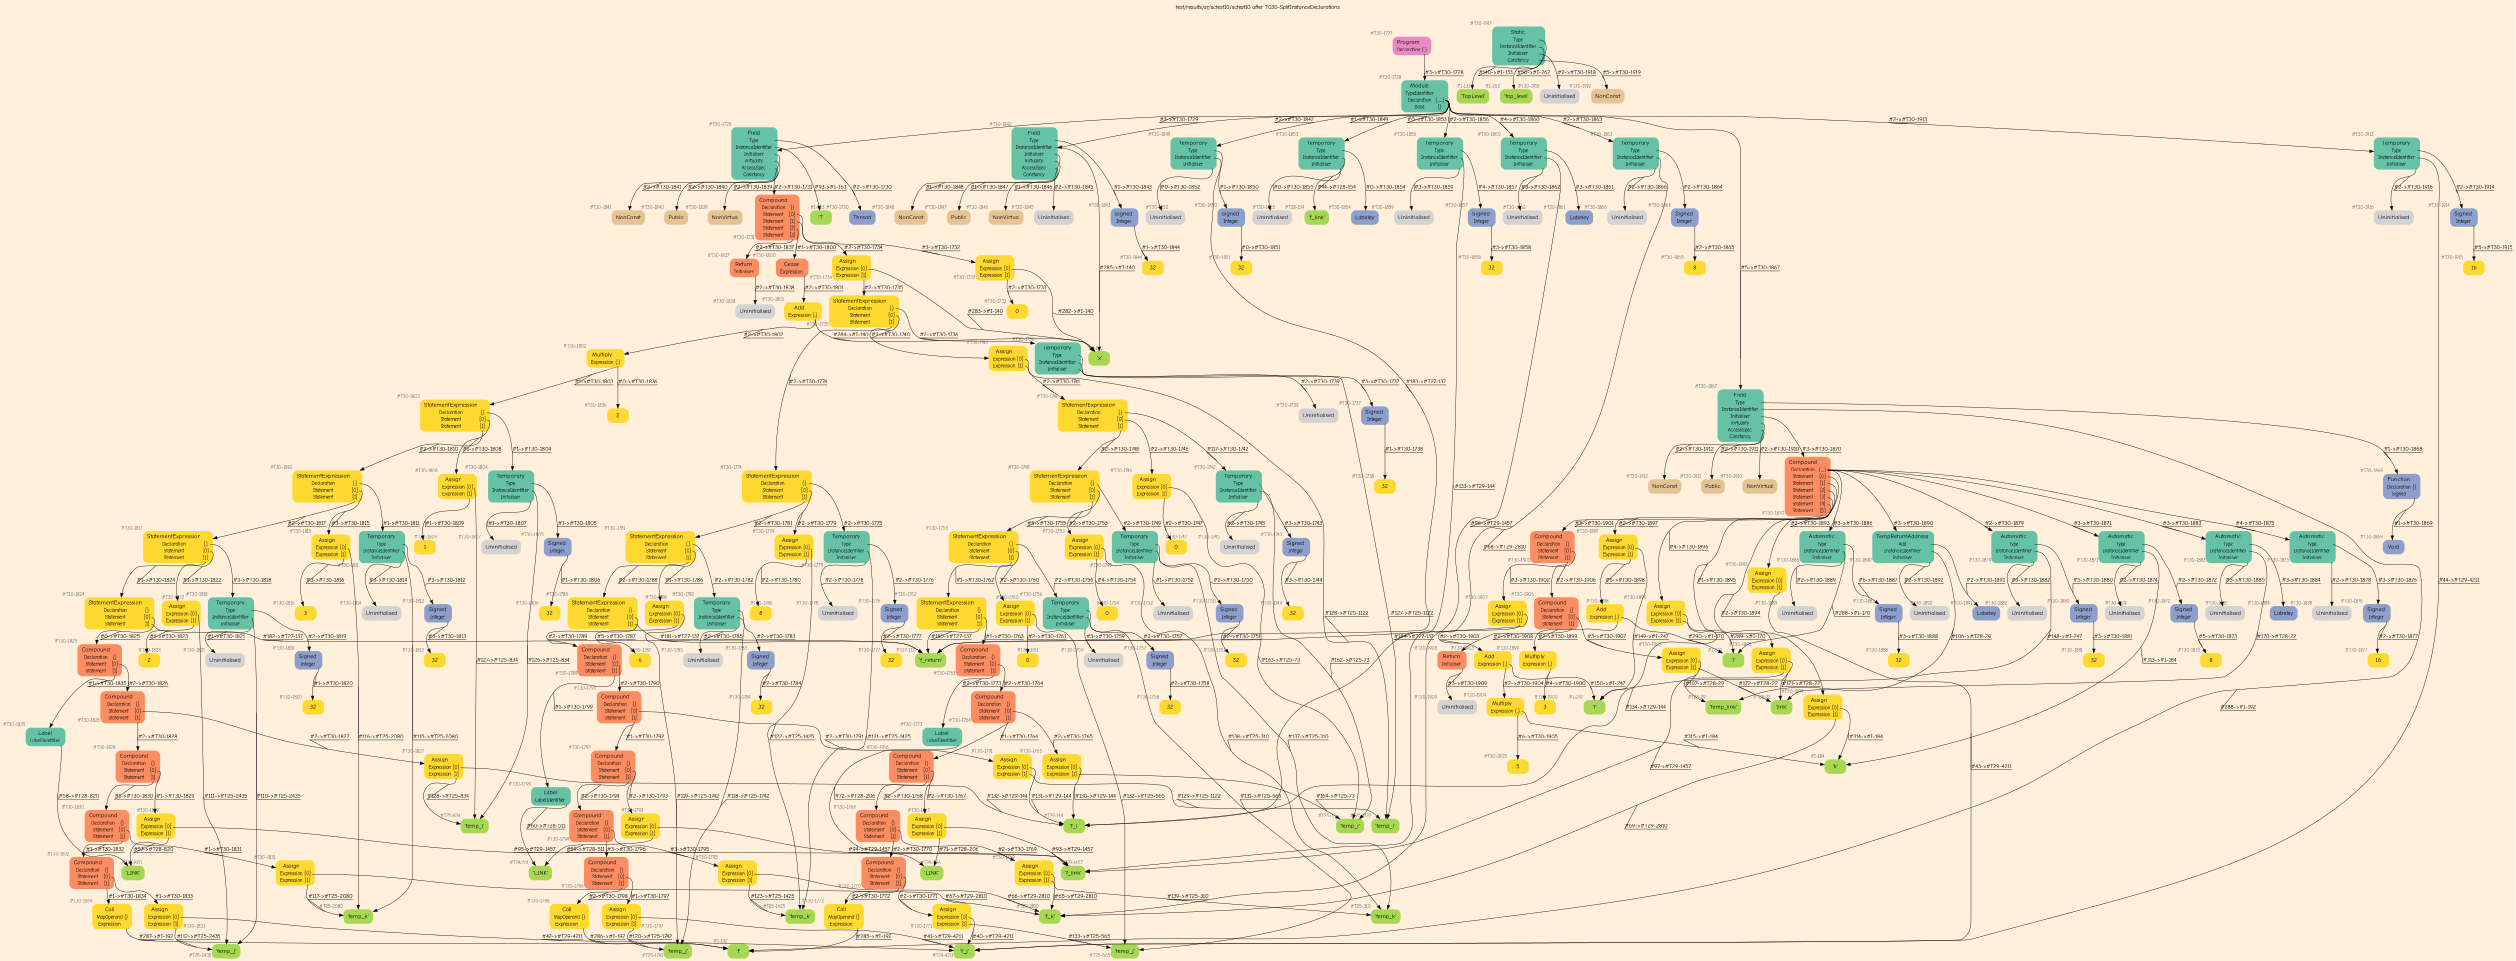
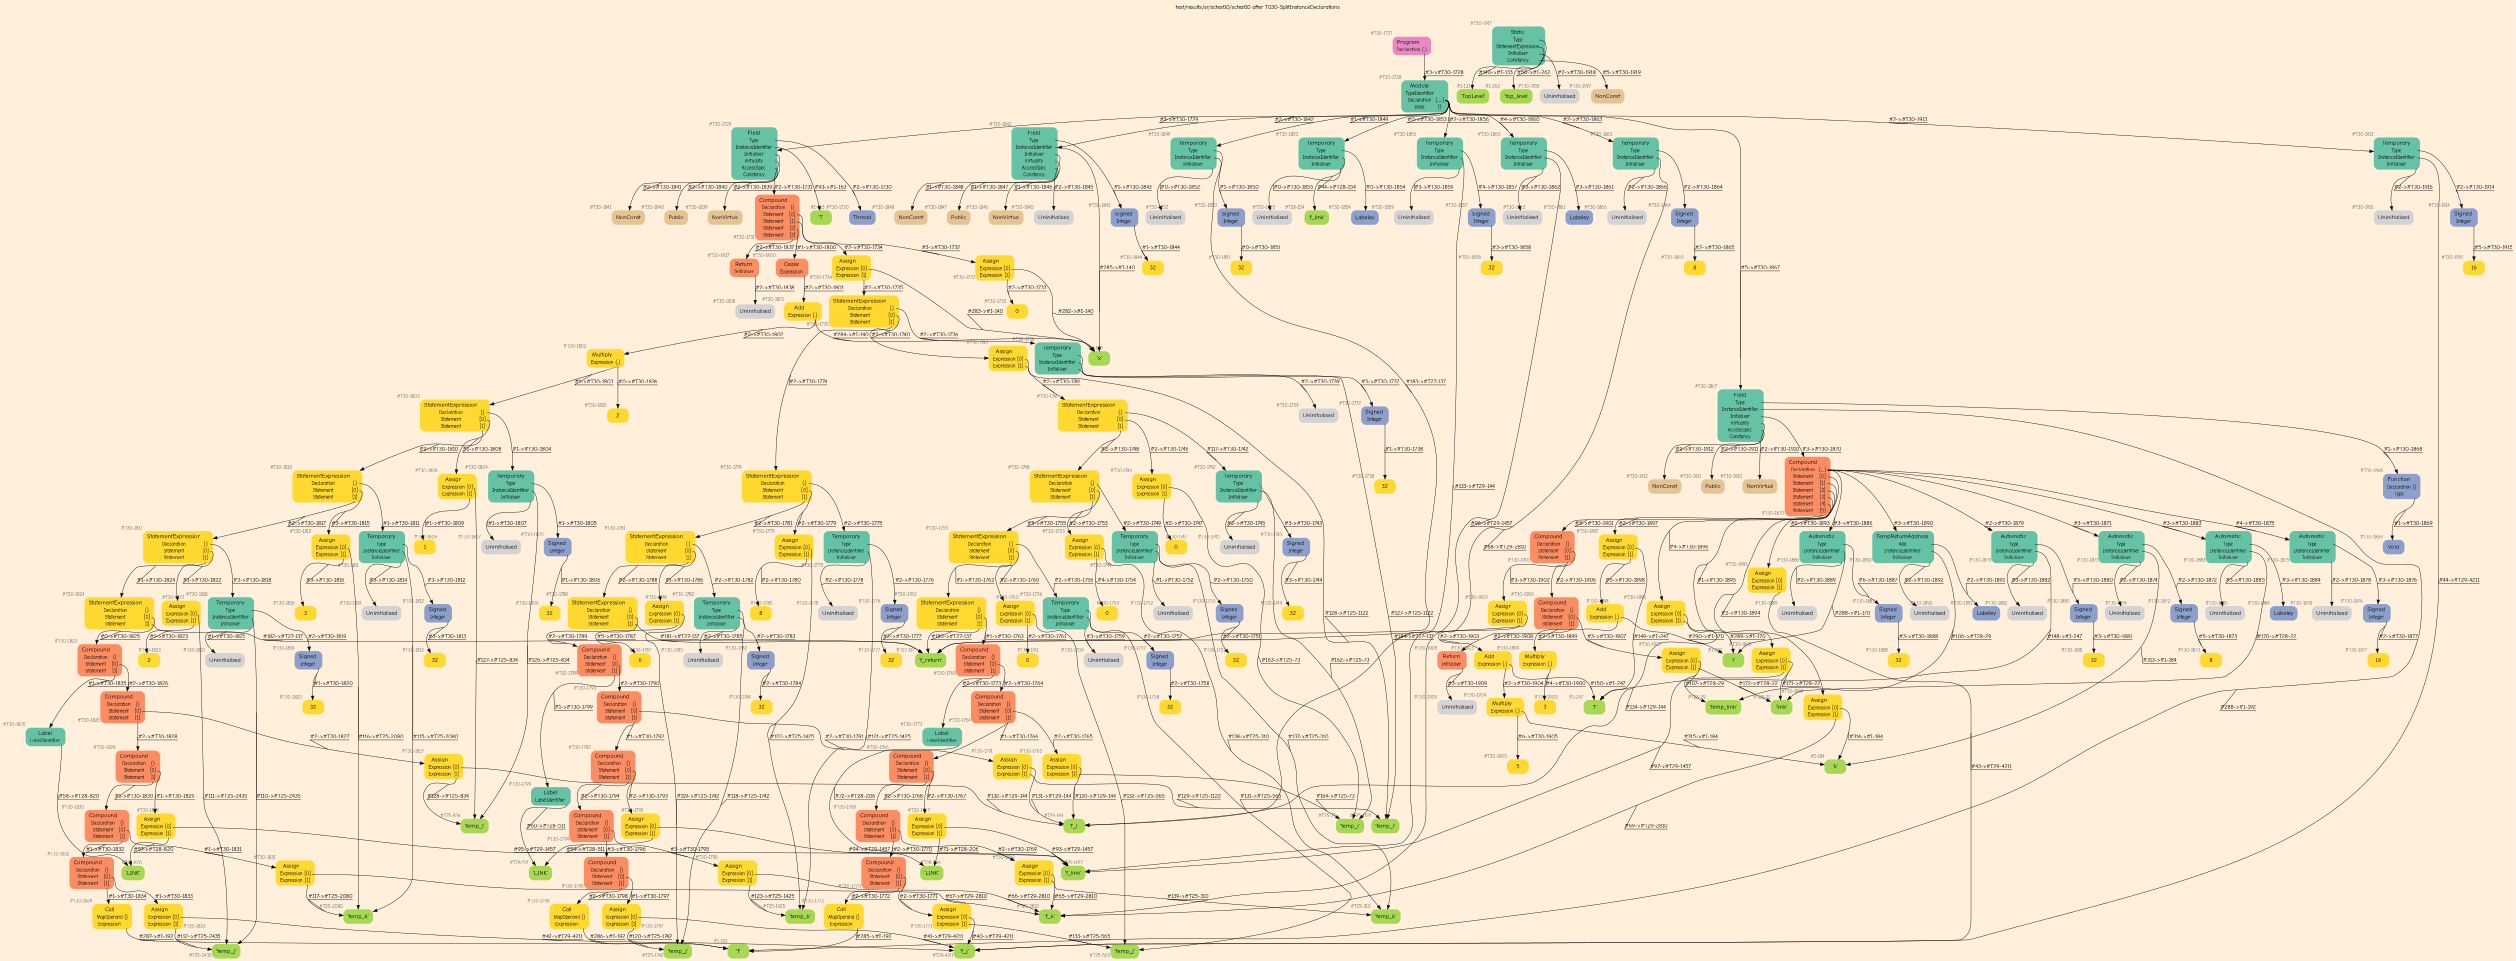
(1518, 47) -> (1518, 47)
(2399, 494) -> (2399, 494)
